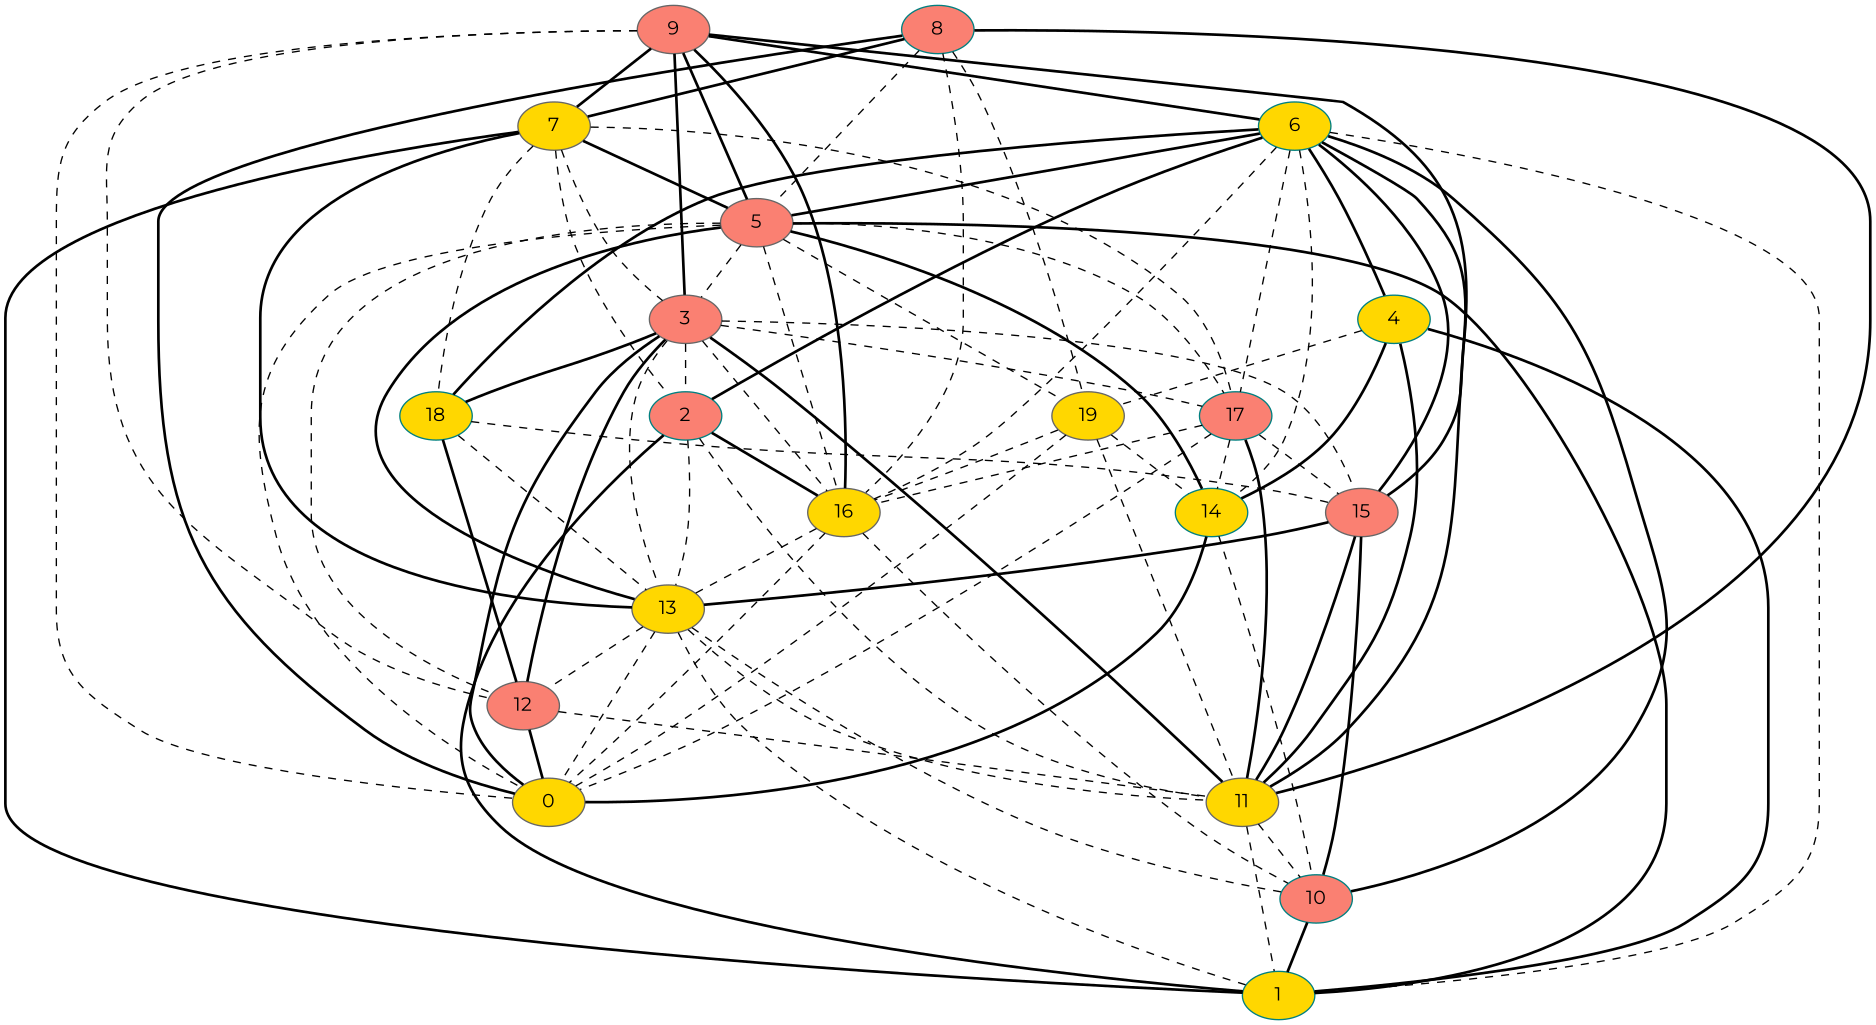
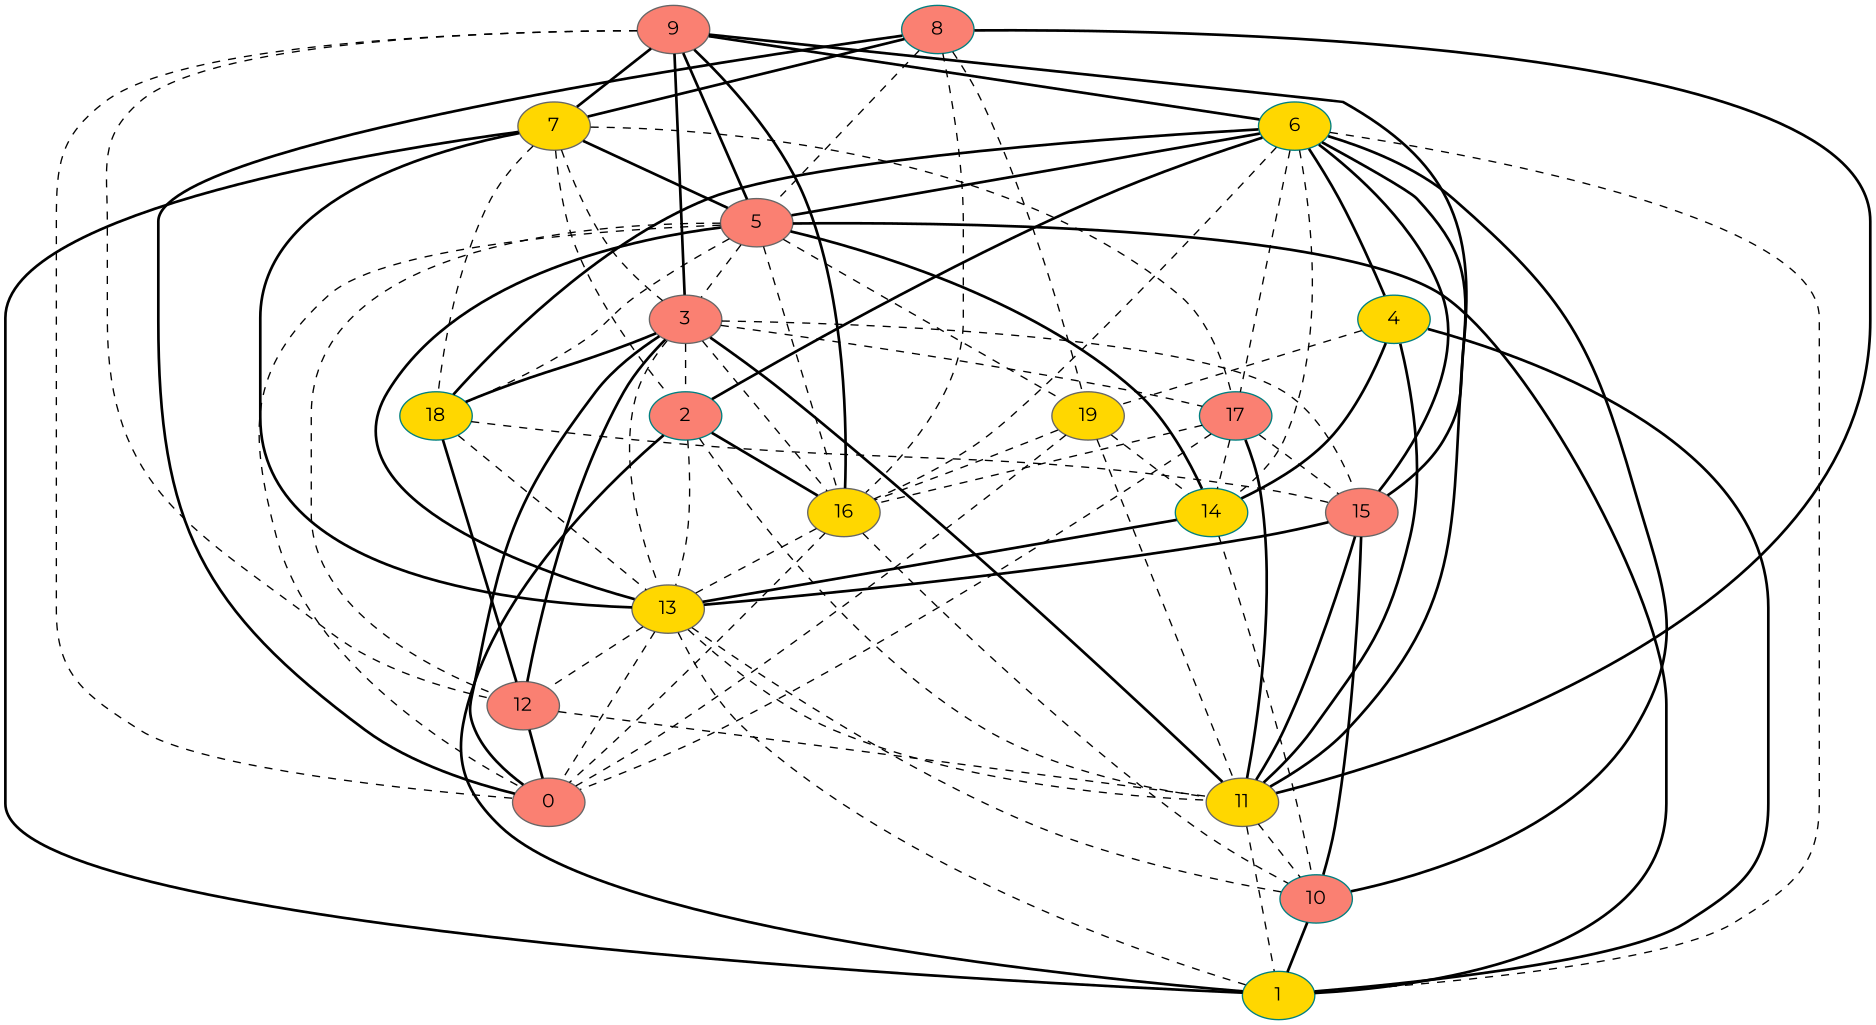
(1022, 250) -> (602, 326)
(940, 753) -> (940, 561)
(549, 802) -> (549, 802)
